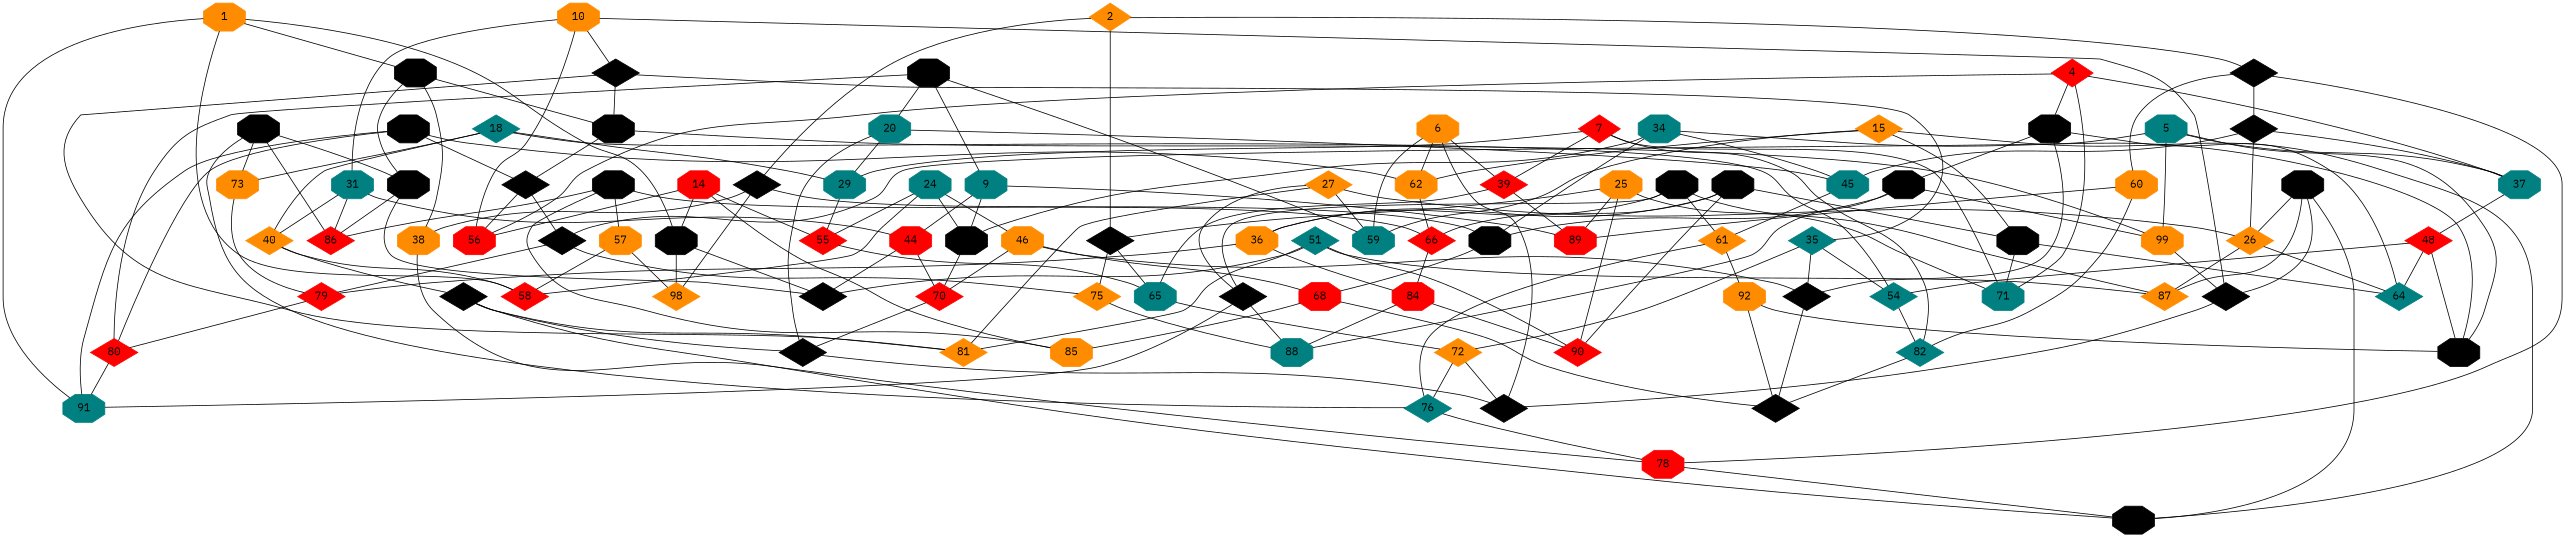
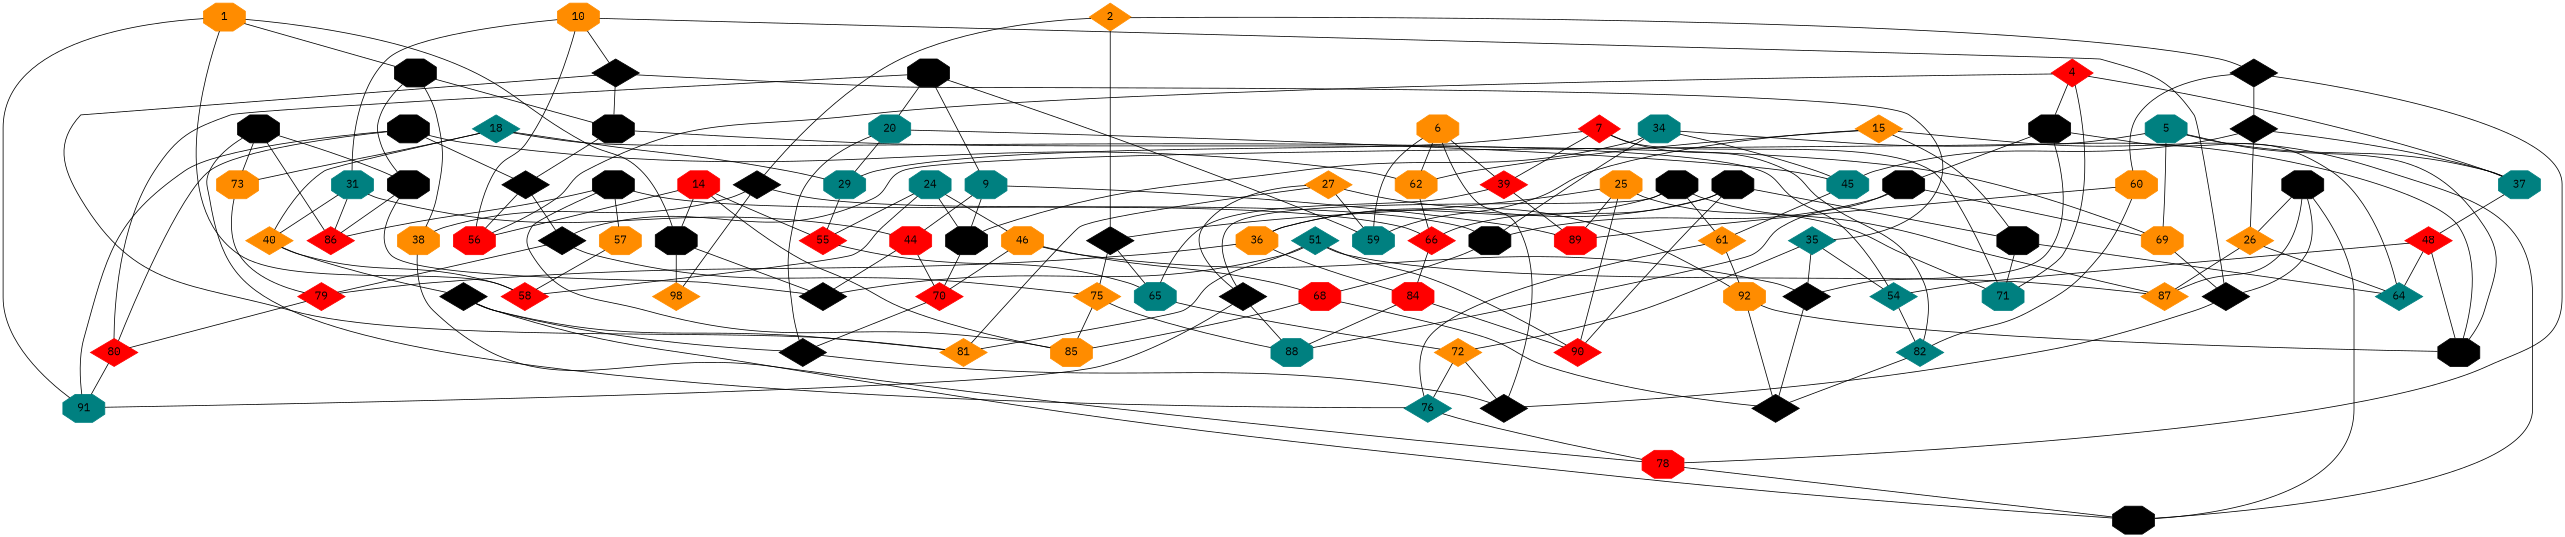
(1946, 210) -> (1603, 227)
(2162, 241) -> (2162, 241)
(655, 275) -> none
none -> (1085, 323)
